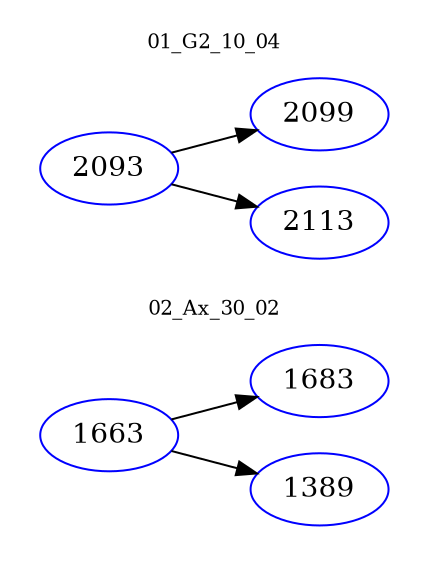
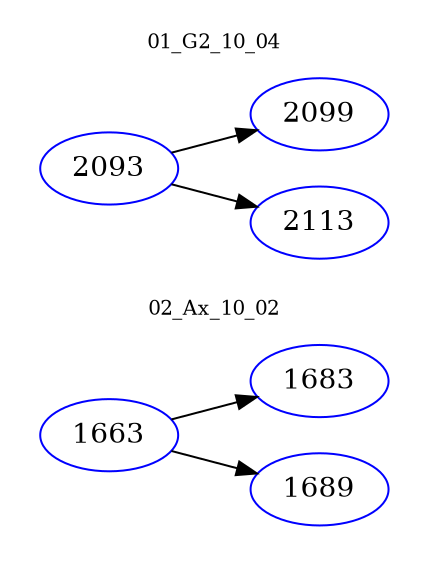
(214, 310) -> (214, 310)
(320, 489) -> (320, 489)
